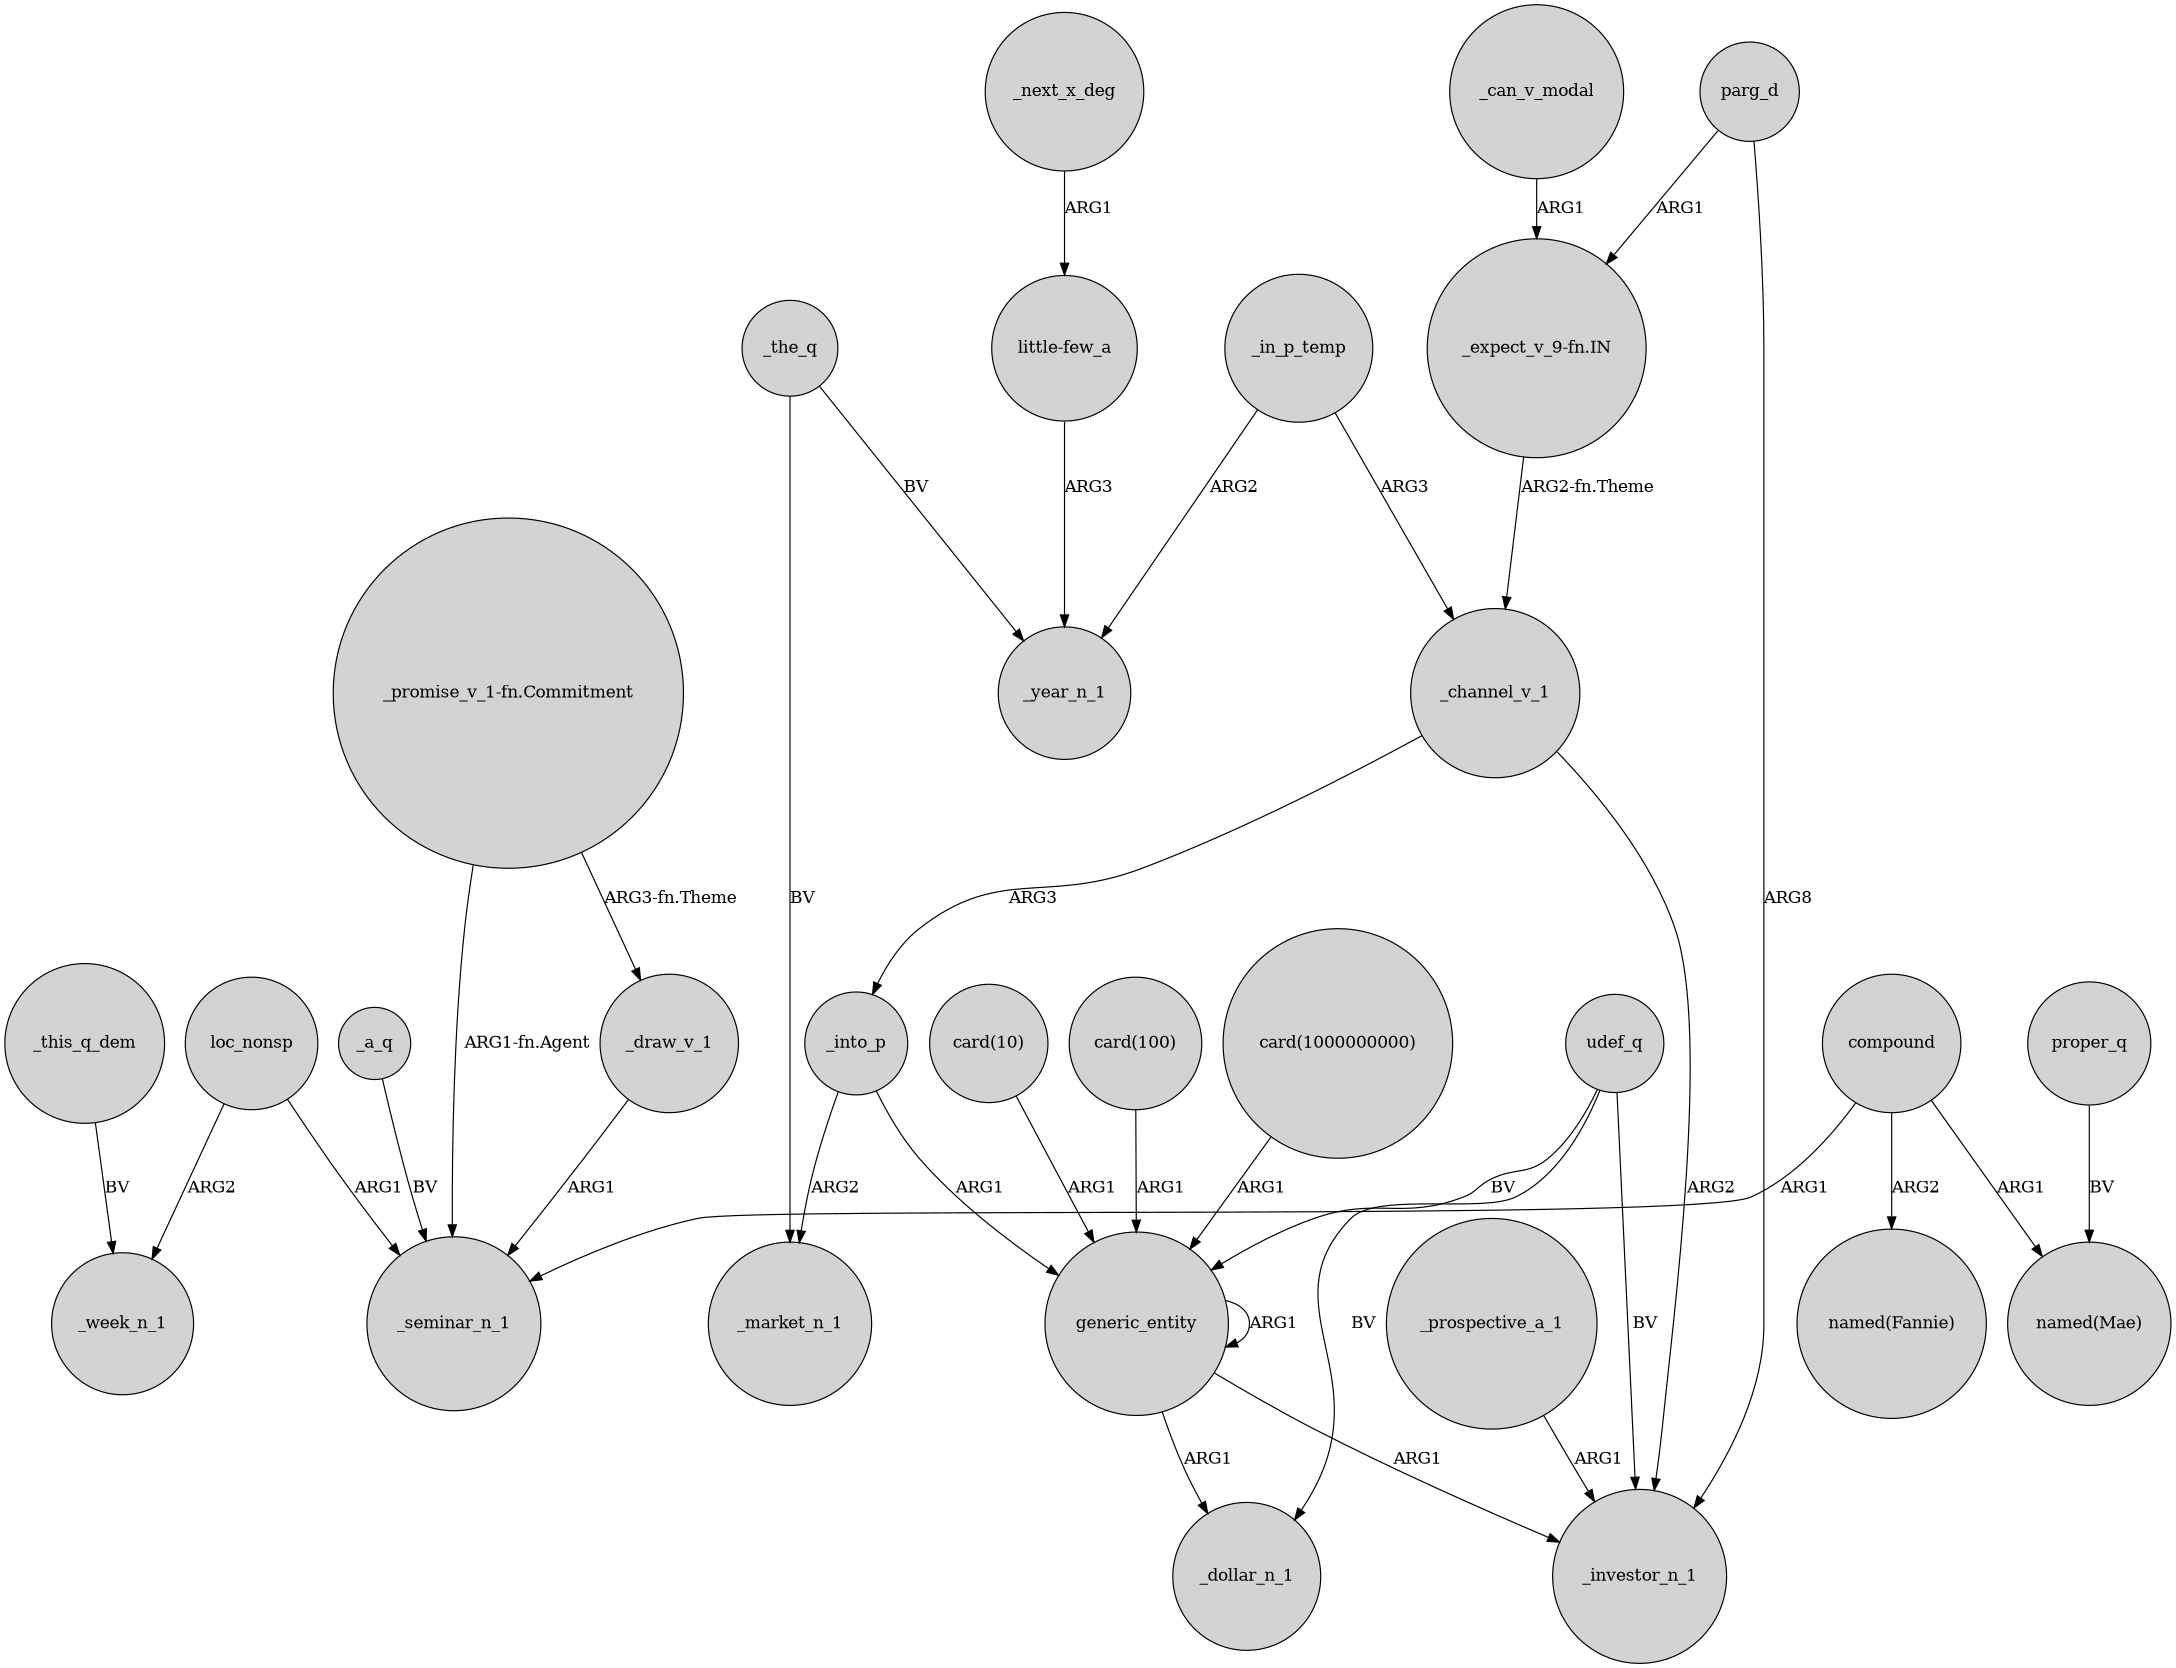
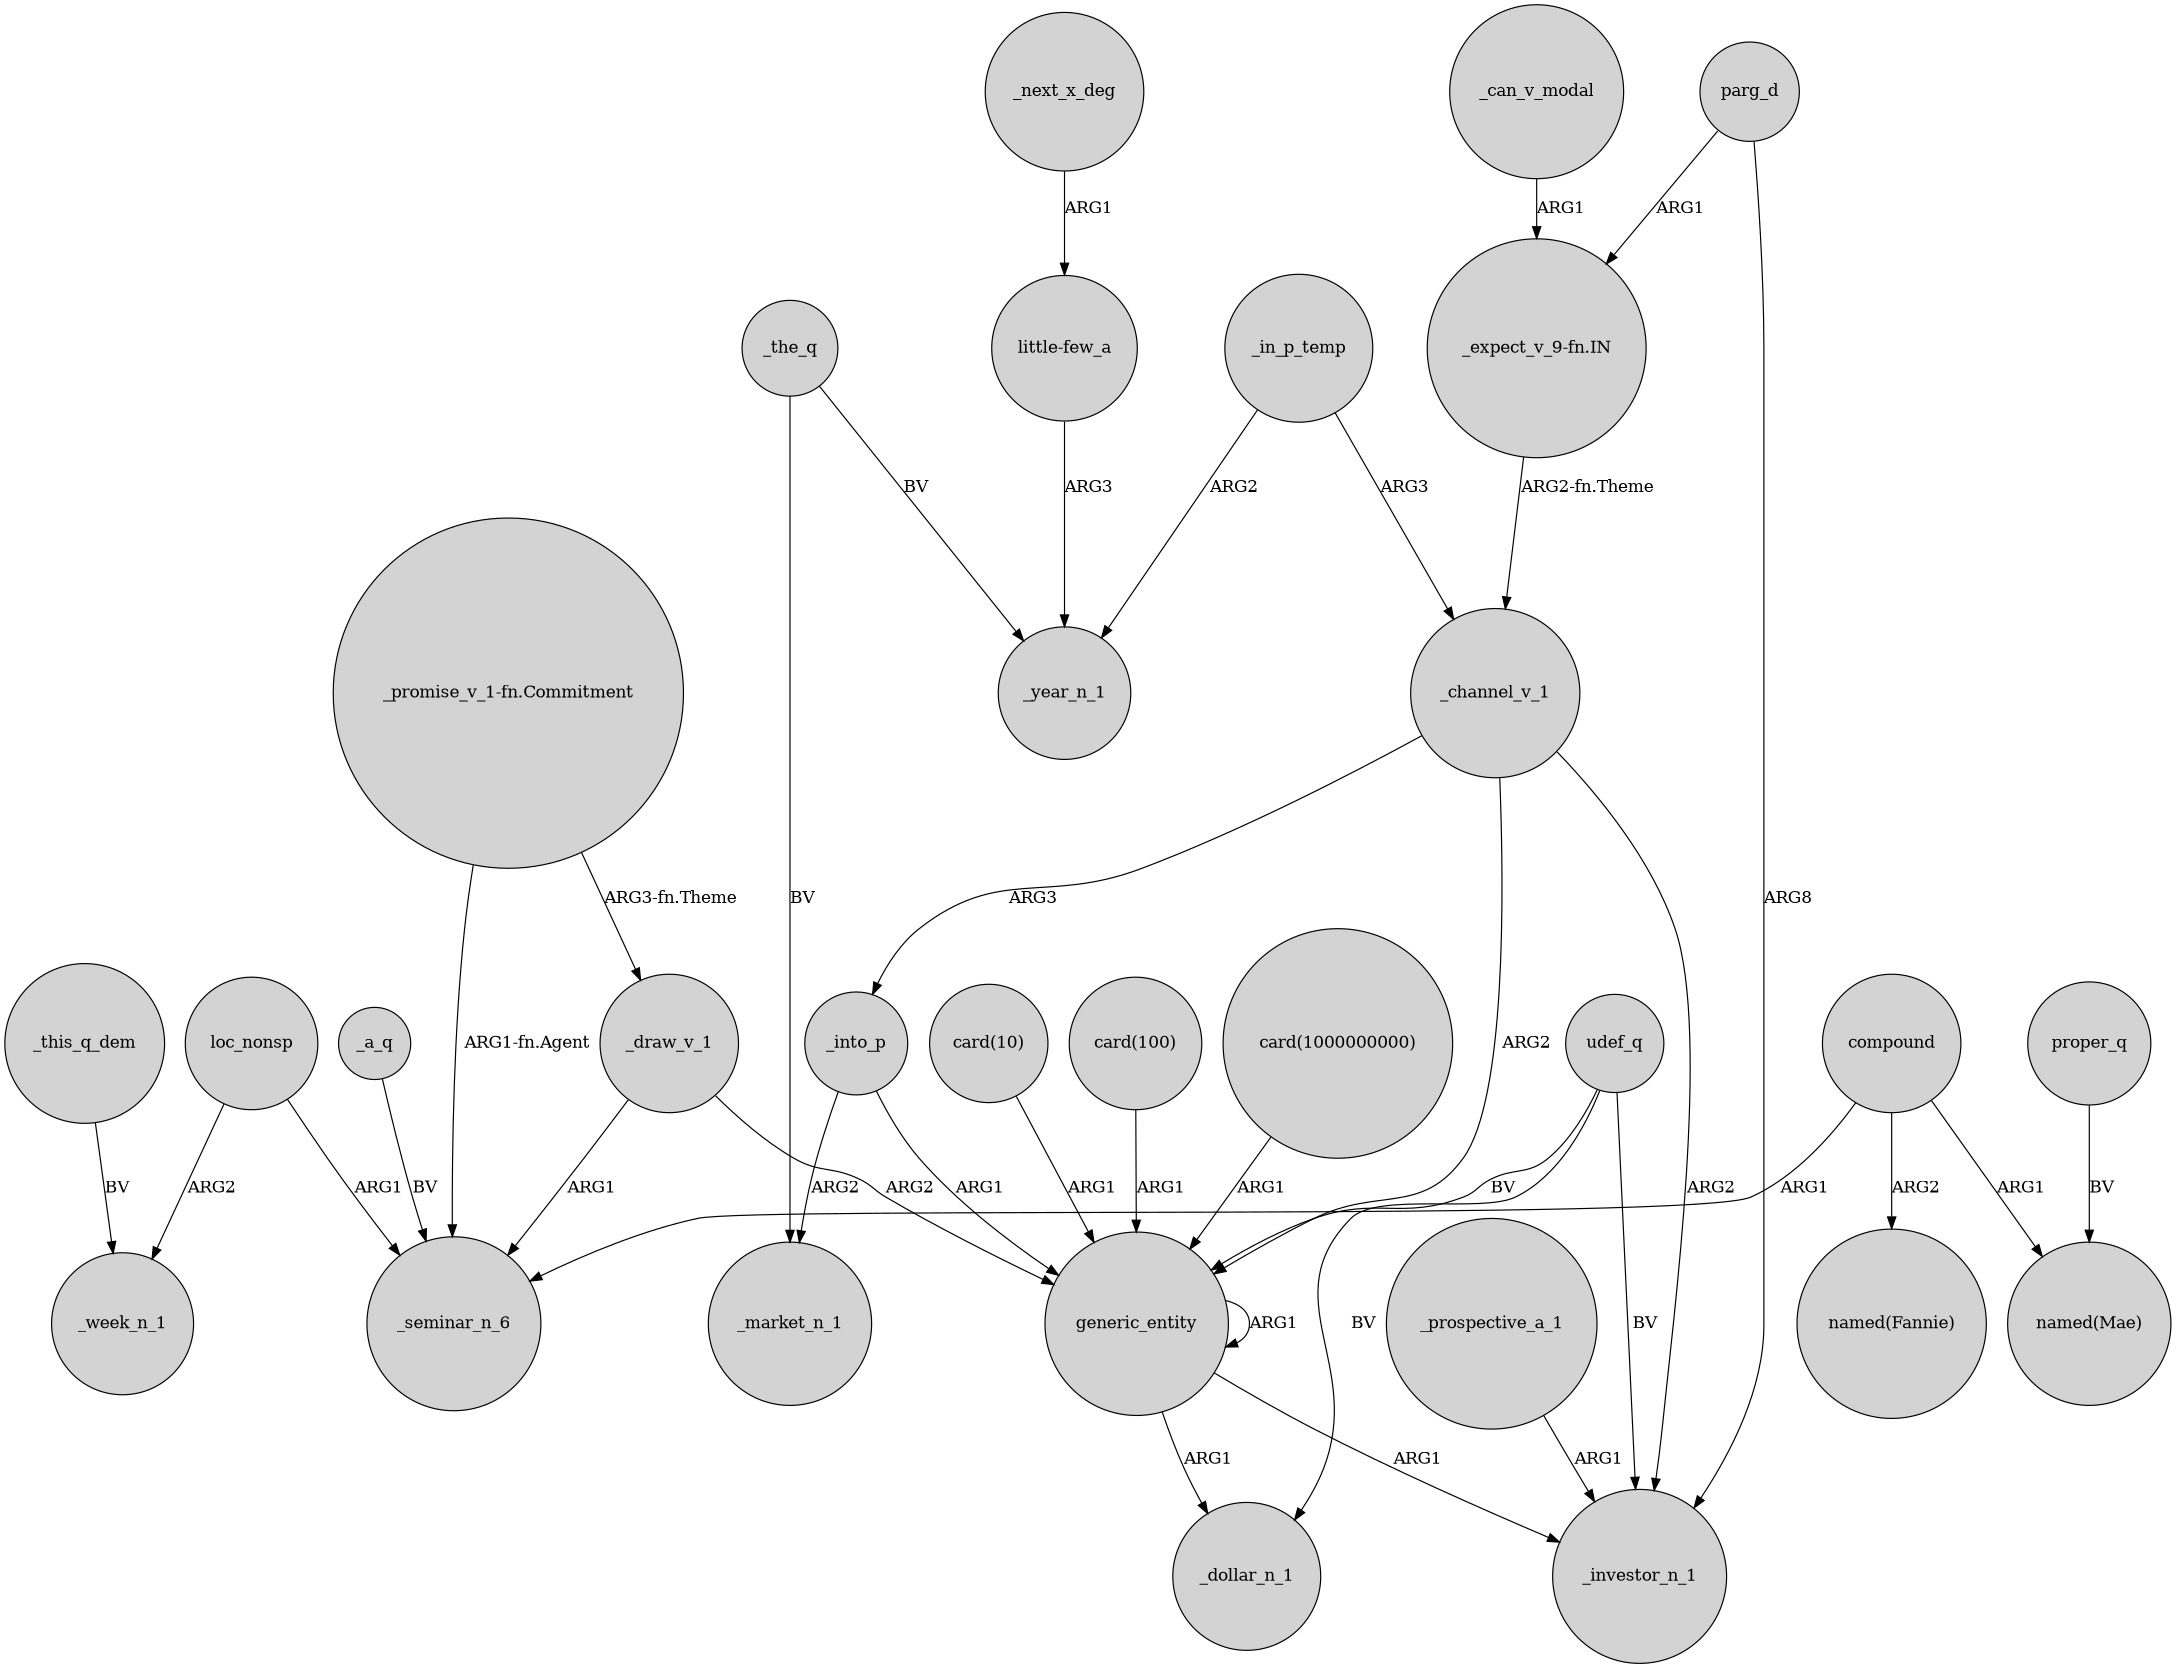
none -> (1484, 1104)
none -> (876, 1190)
(454, 1324) -> (454, 1324)
